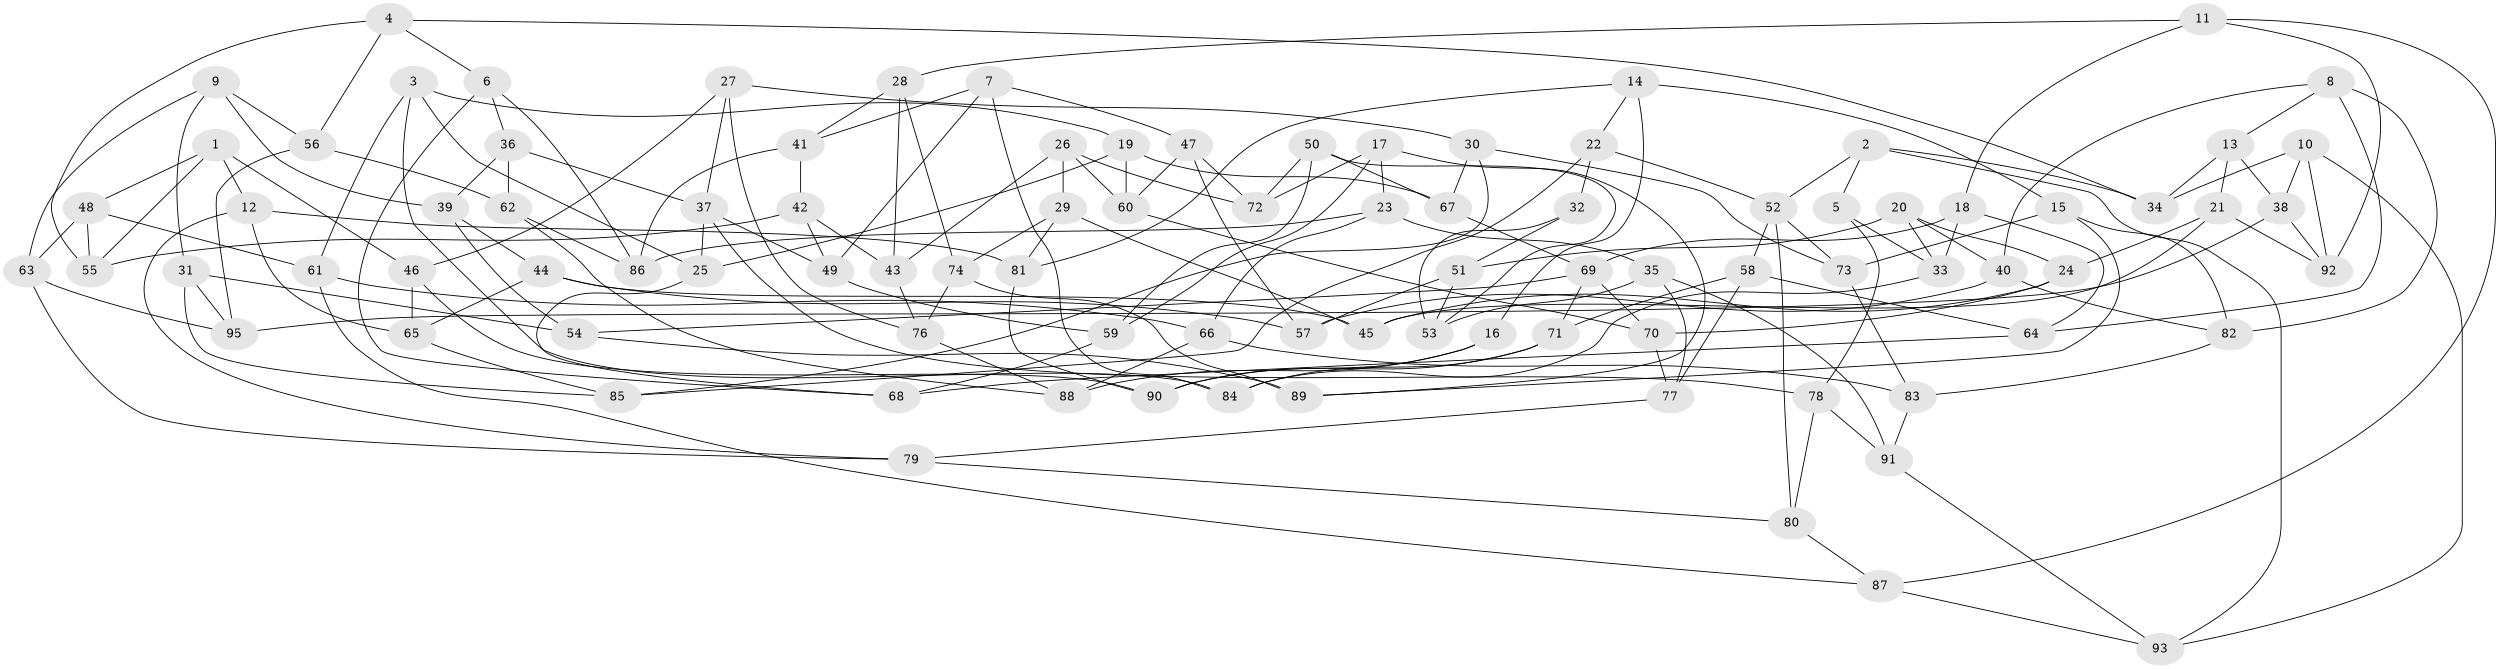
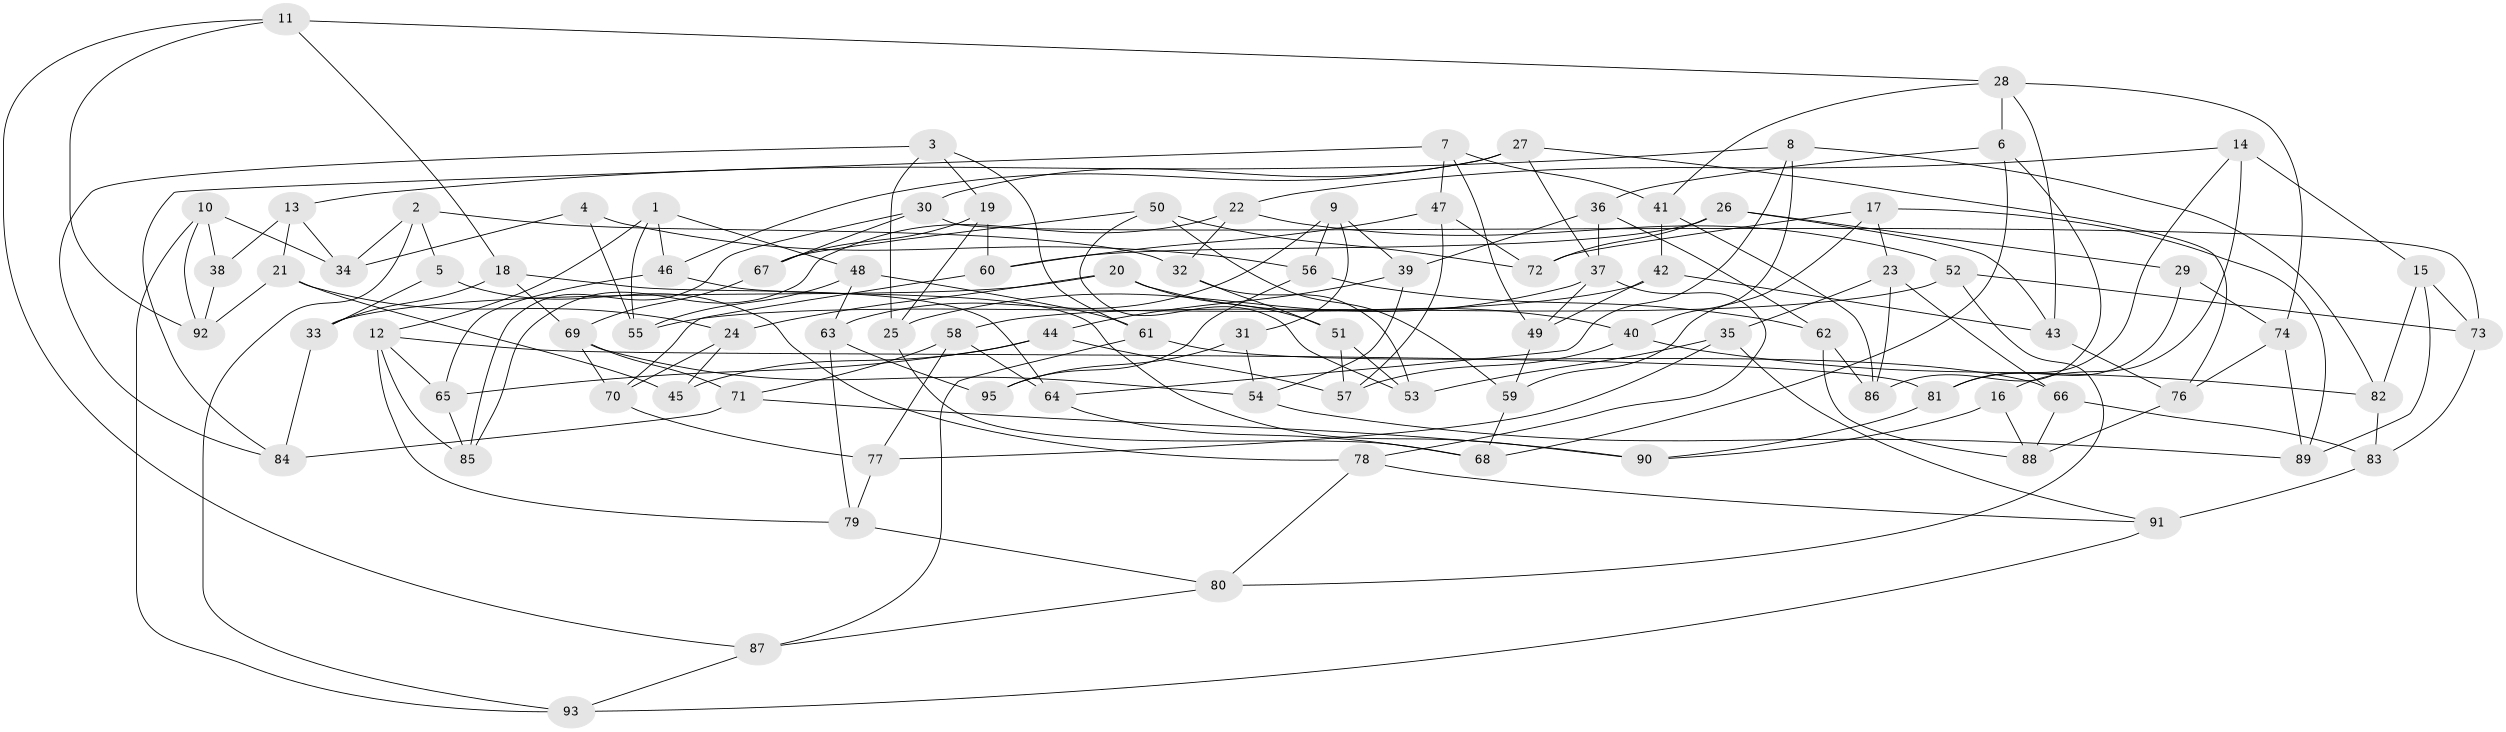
(438, 51) -> (2002, 114)
(1820, 177) -> (784, 230)
(1222, 274) -> none
(1268, 313) -> none
(363, 380) -> (407, 406)
